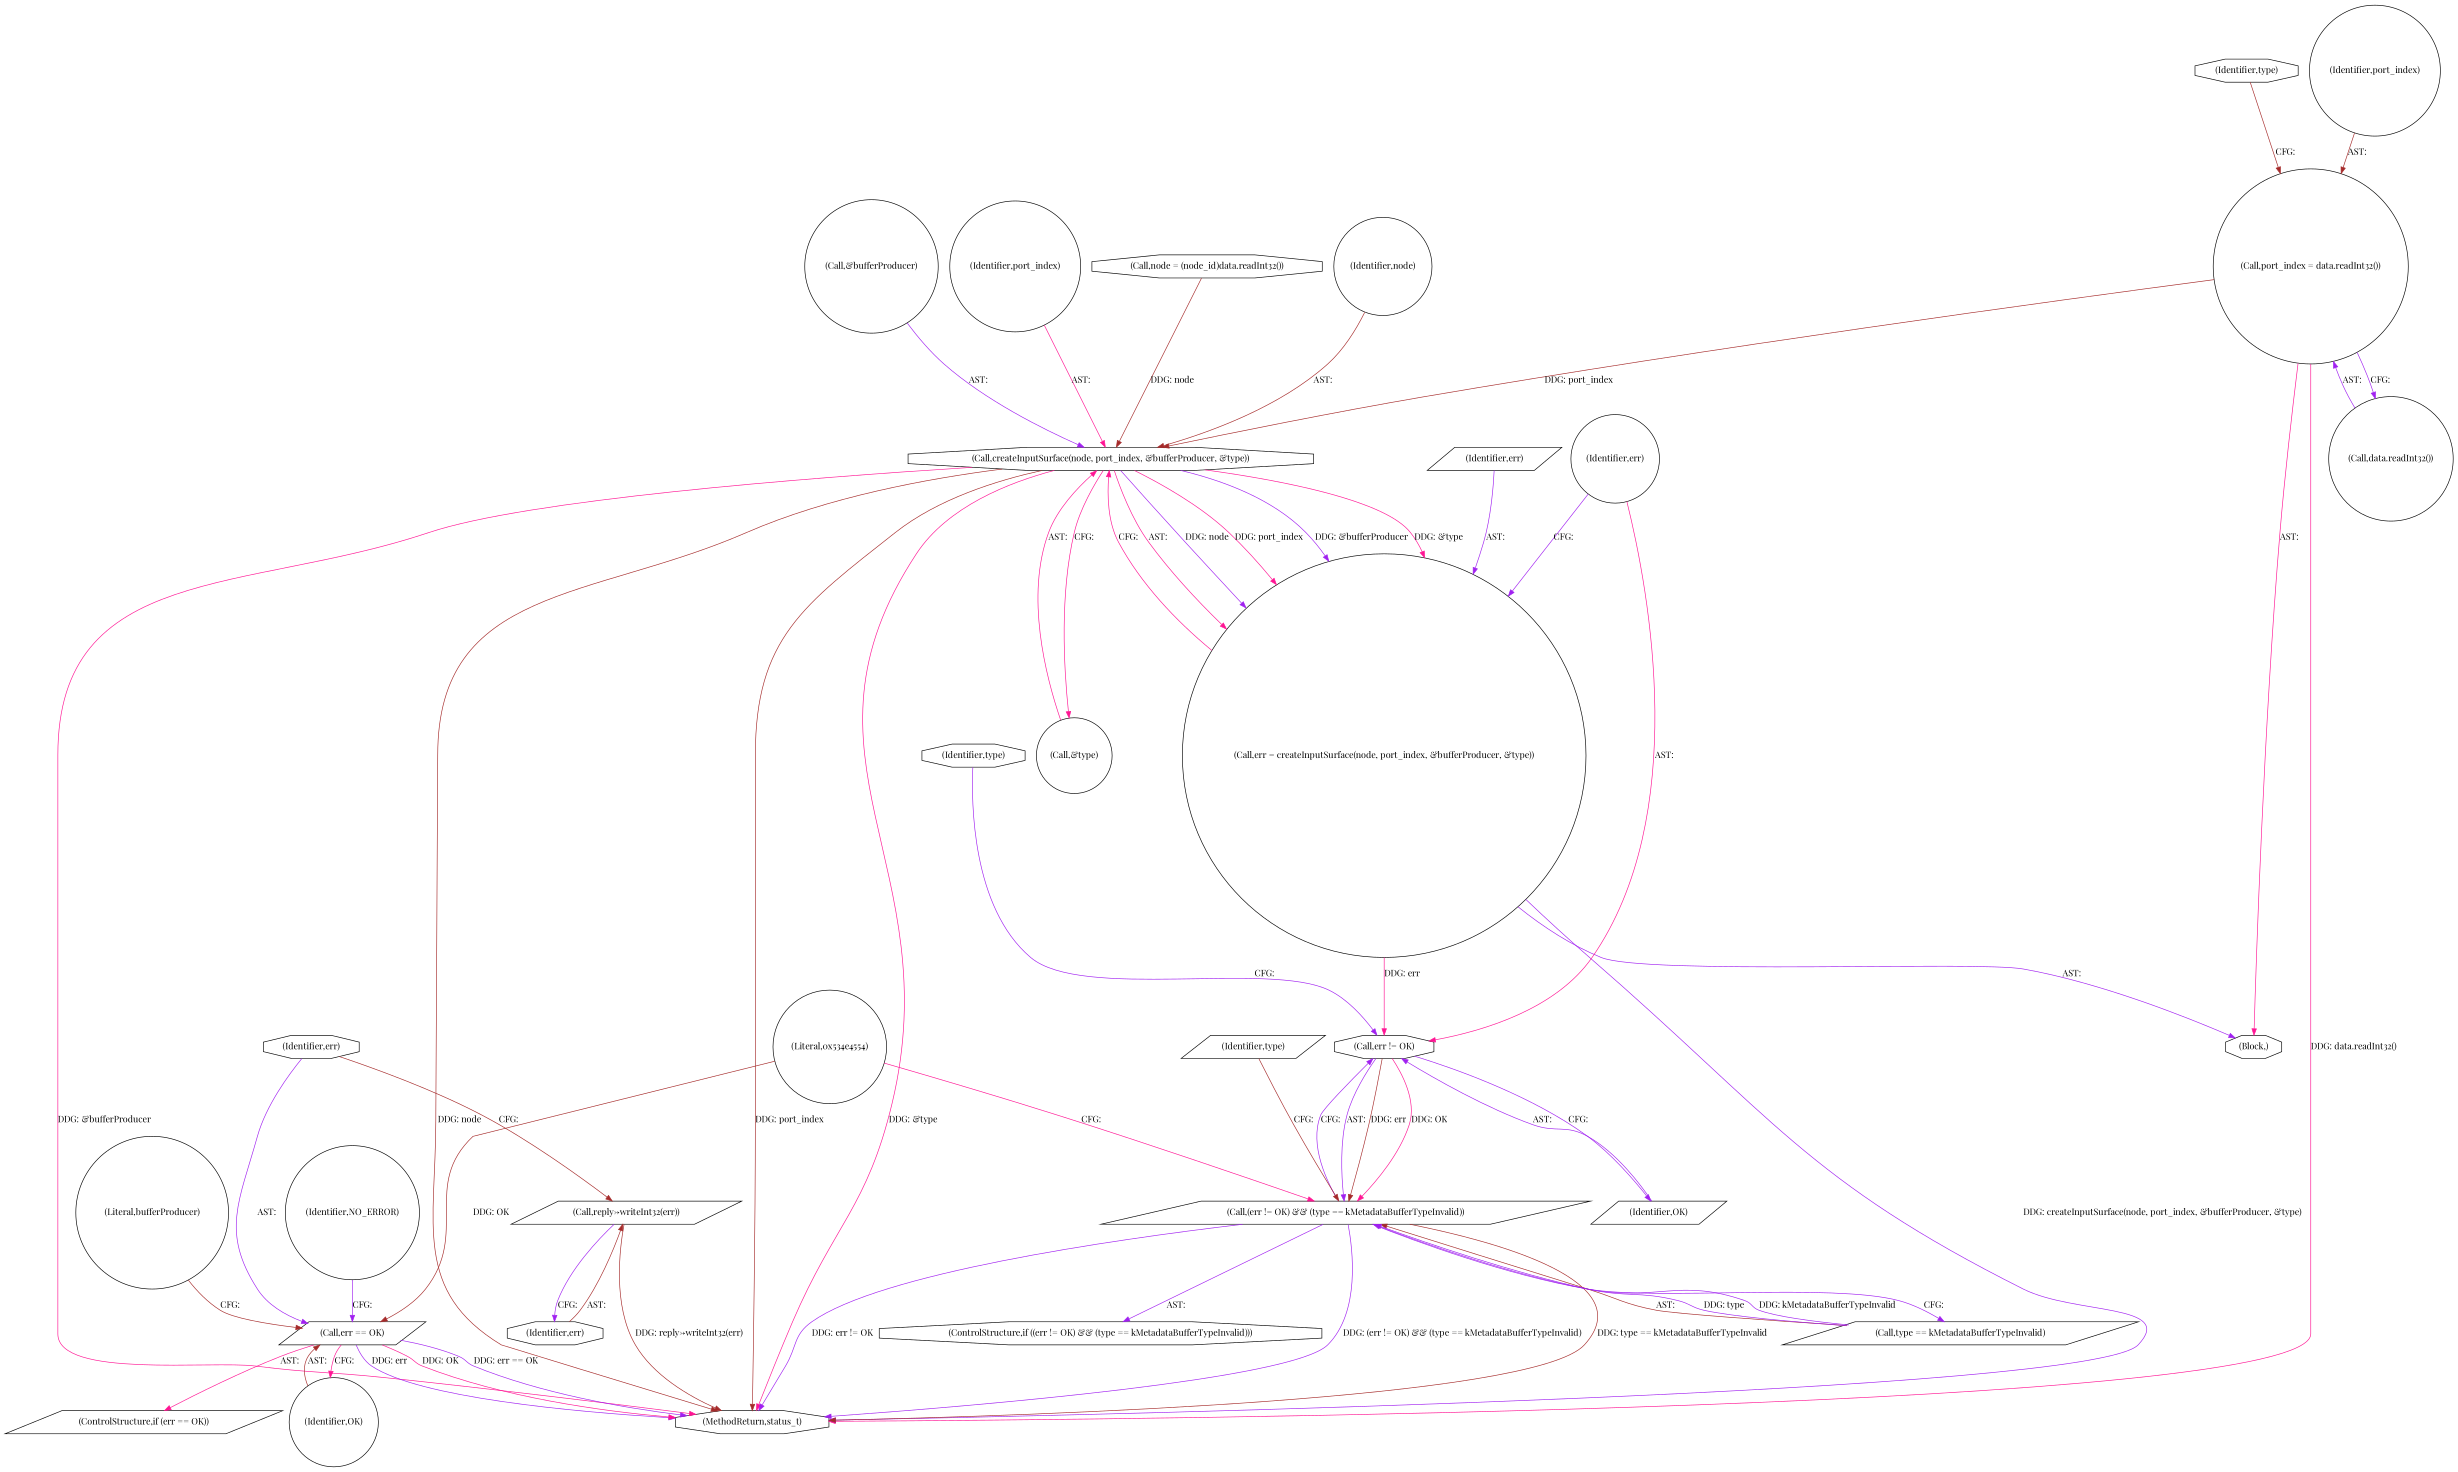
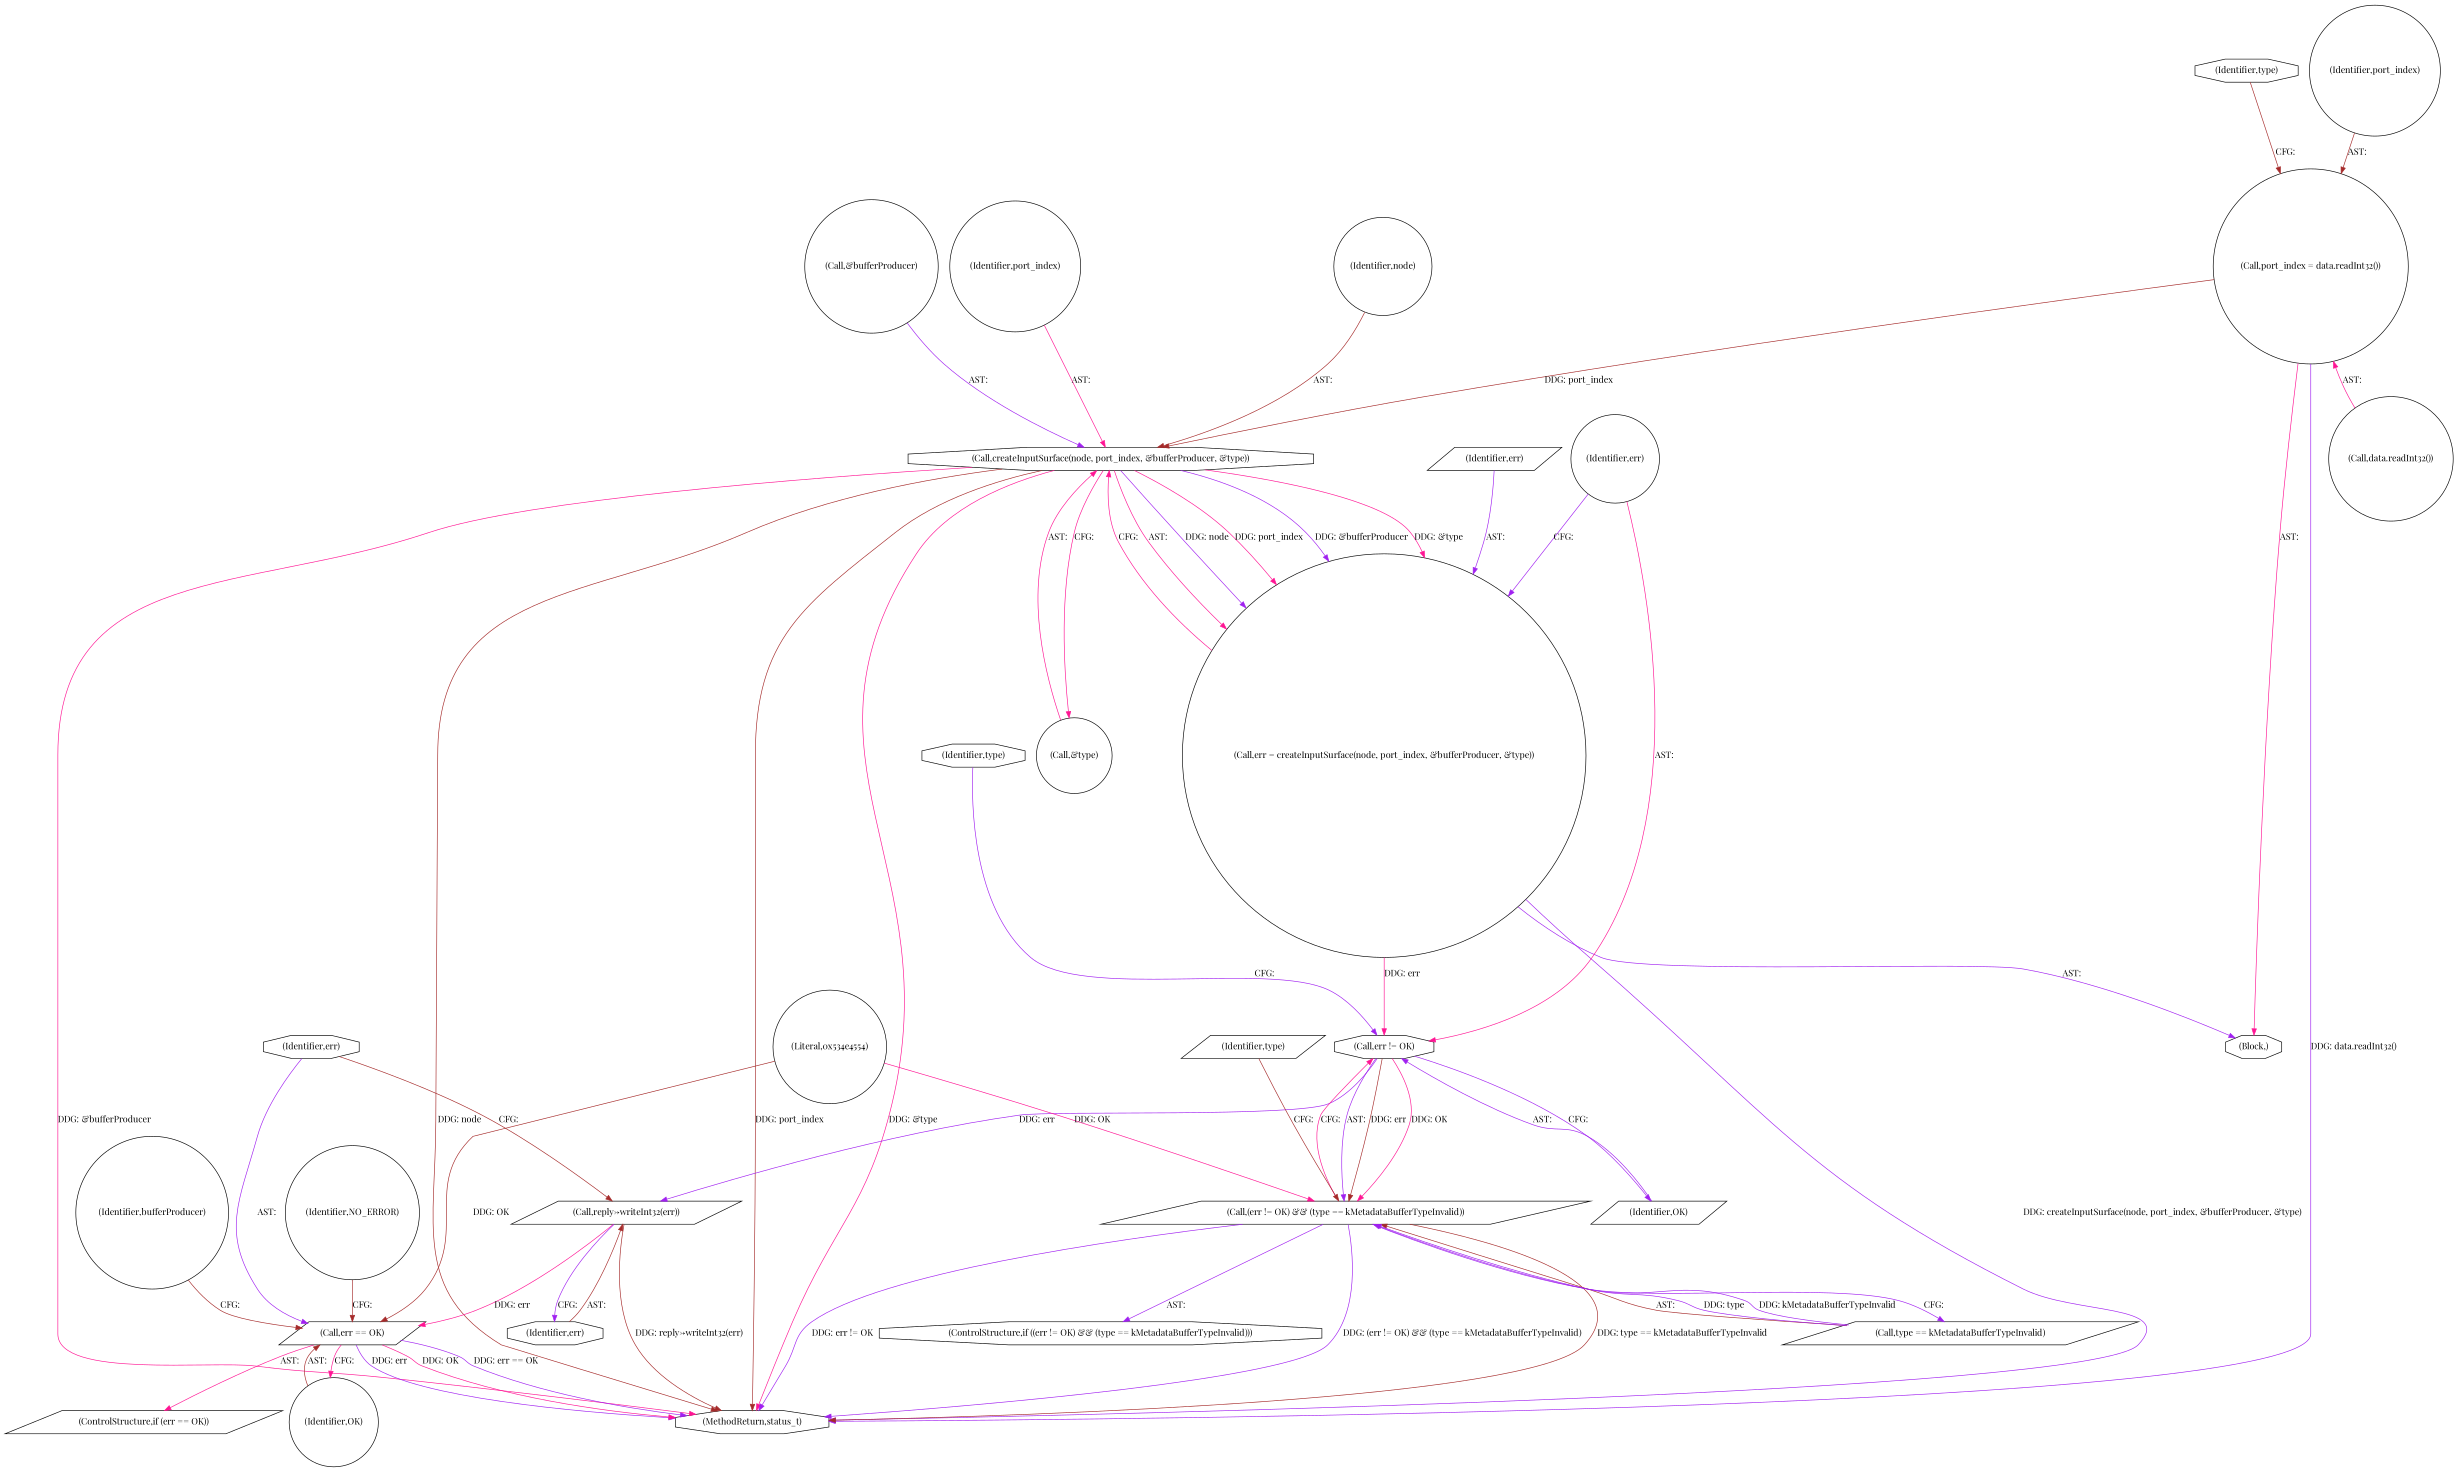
(1207, 266) -> none
(2366, 372) -> none
(2344, 388) -> (2344, 388)
none -> (1026, 1115)
(1093, 1120) -> (1093, 1120)
(1318, 1125) -> (1318, 1125)
(152, 1213) -> (152, 1213)
none -> (525, 1286)
(352, 1298) -> (352, 1298)
(2061, 1384) -> (2061, 1384)
